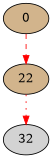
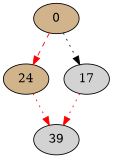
(26, 79) -> (26, 79)
none -> (87, 79)
(26, 140) -> (56, 140)
